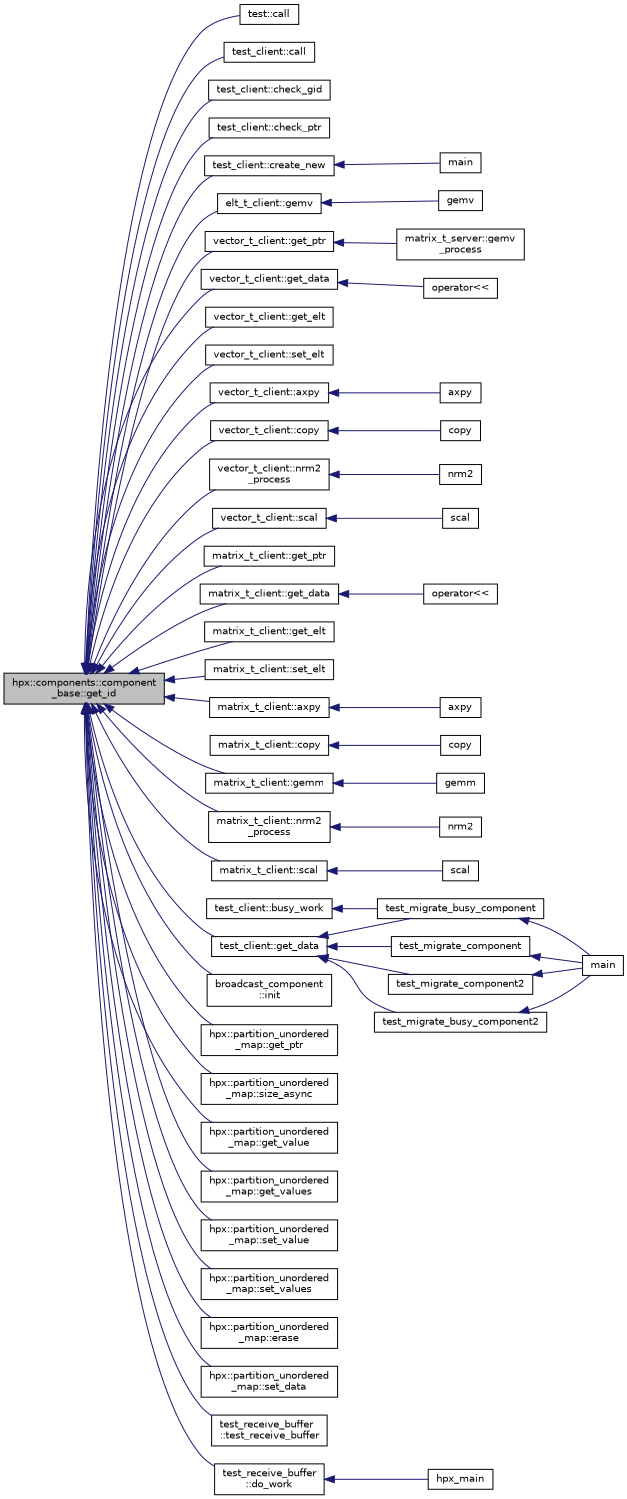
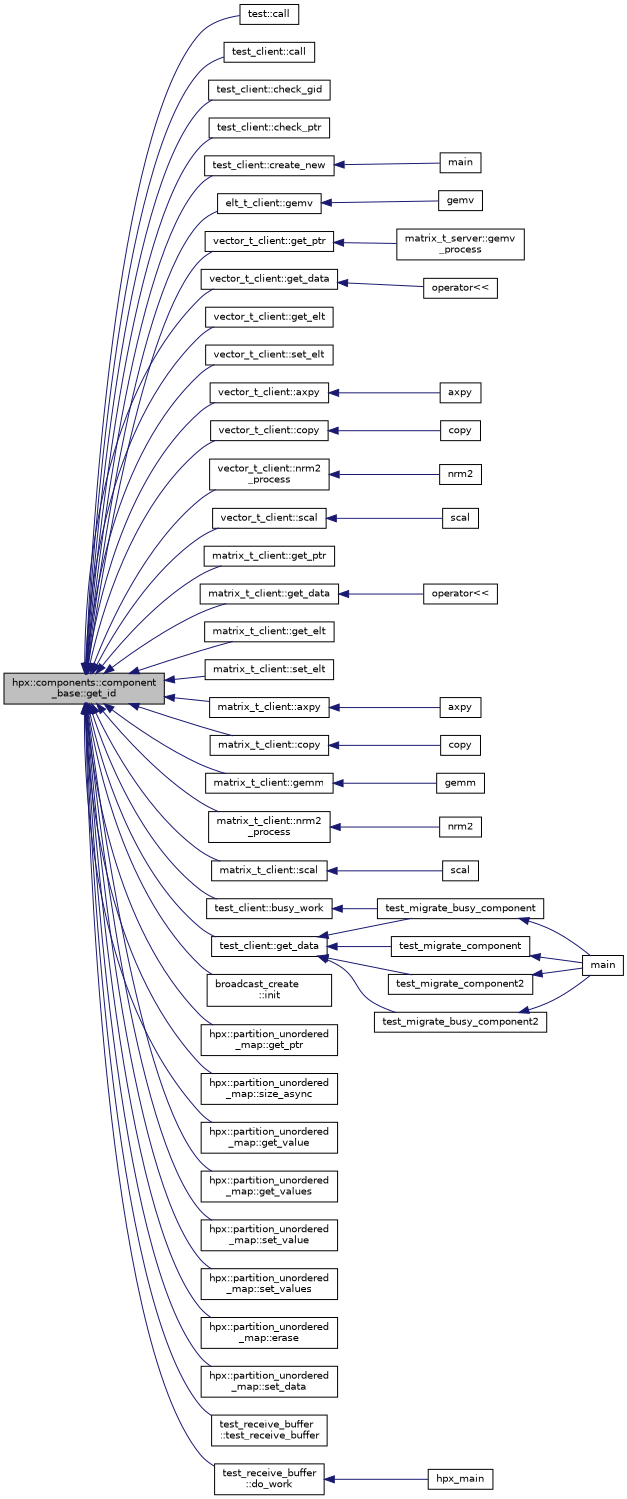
none -> (186, 722)
none -> (139, 817)
(269, 990) -> (269, 990)
